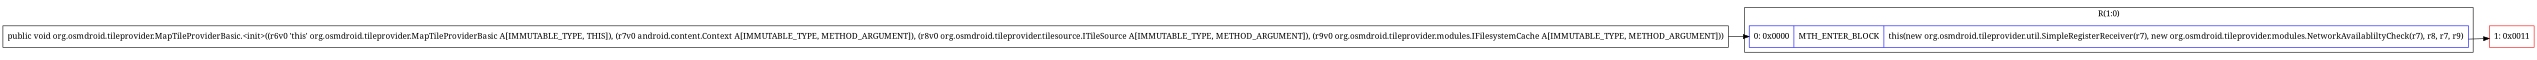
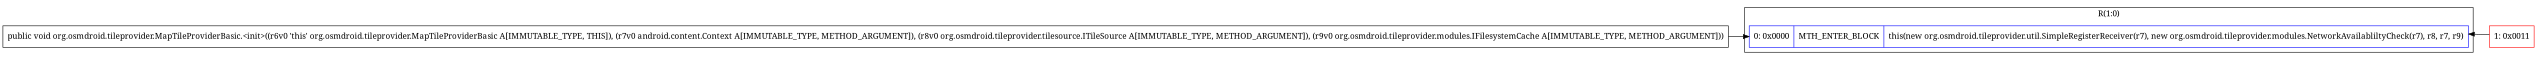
(2477, 39) -> (2482, 34)
